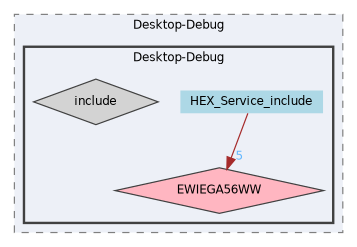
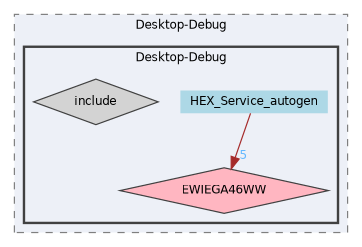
(252, 102) -> (254, 102)
(219, 191) -> (224, 191)
